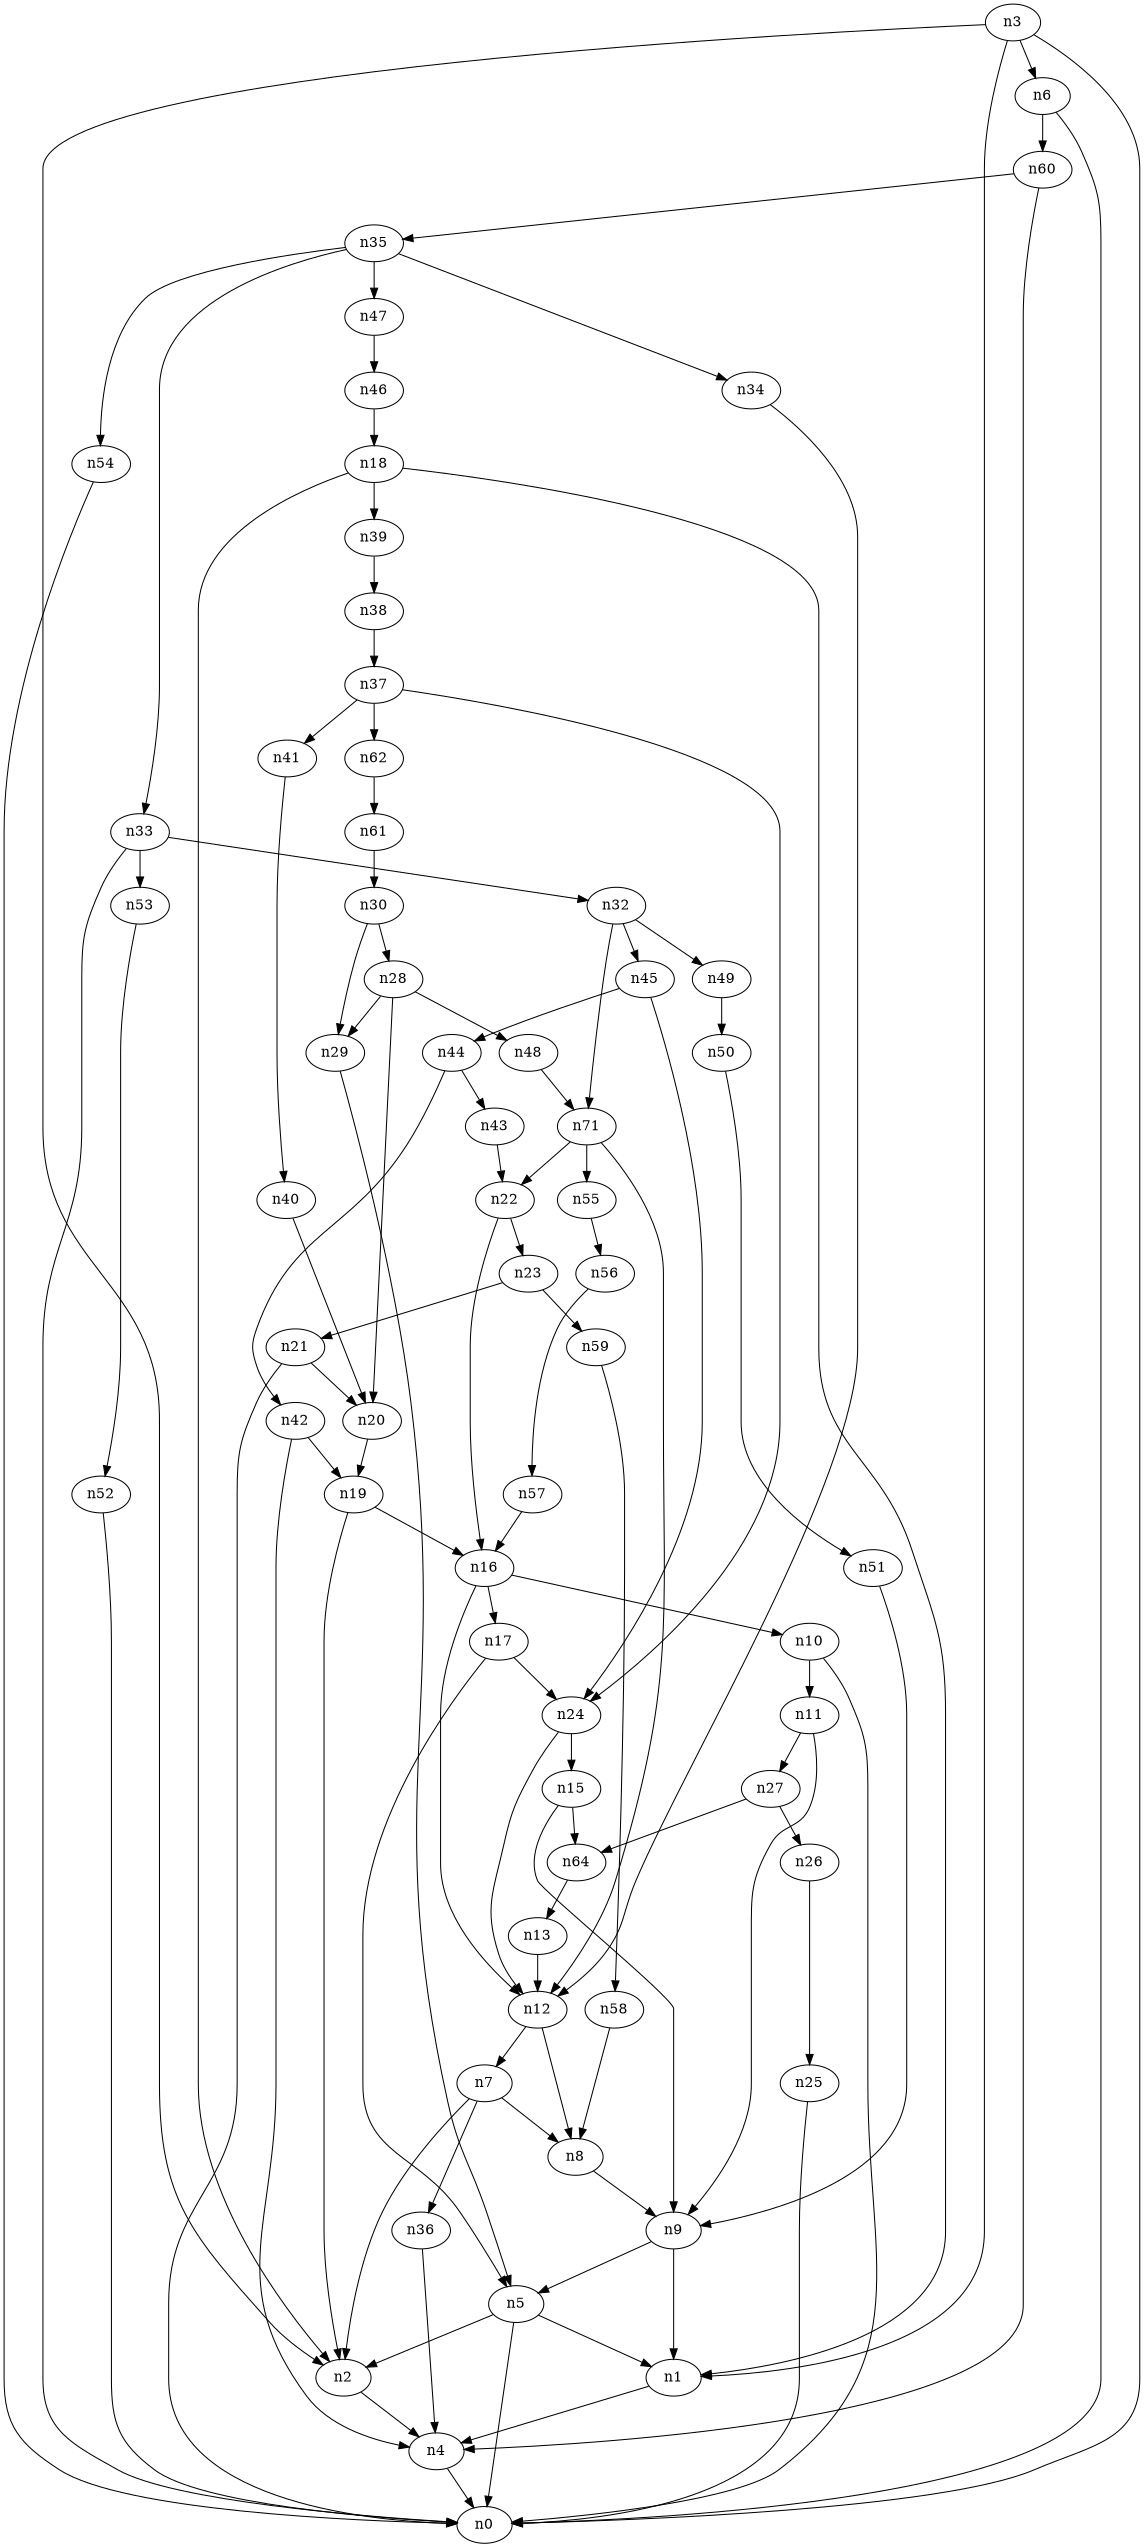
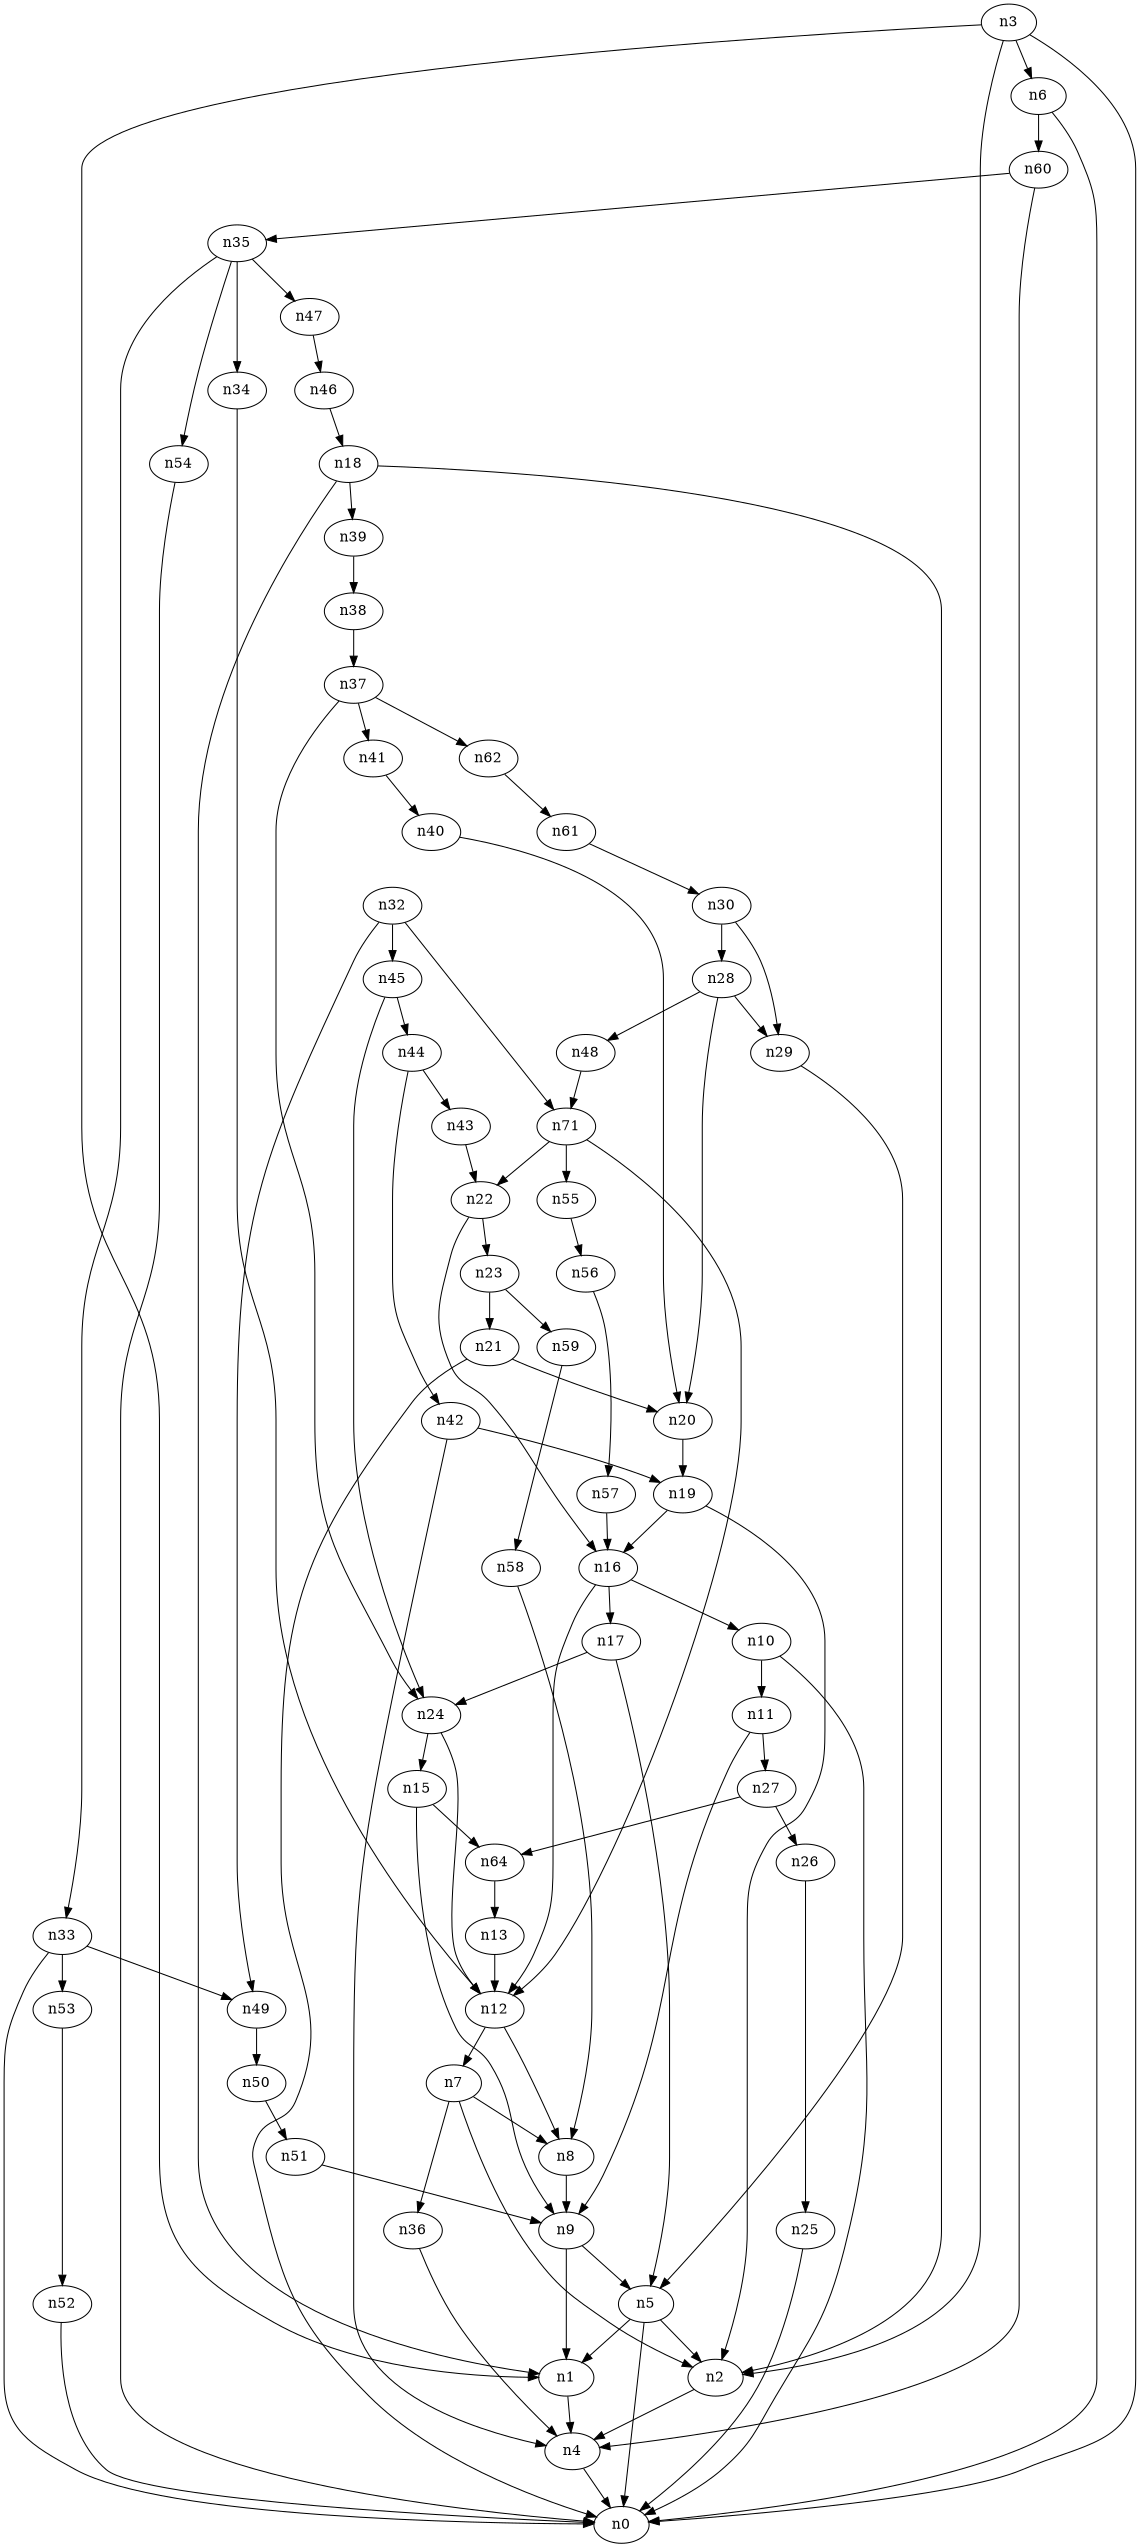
(363, 867) -> (151, 1970)
